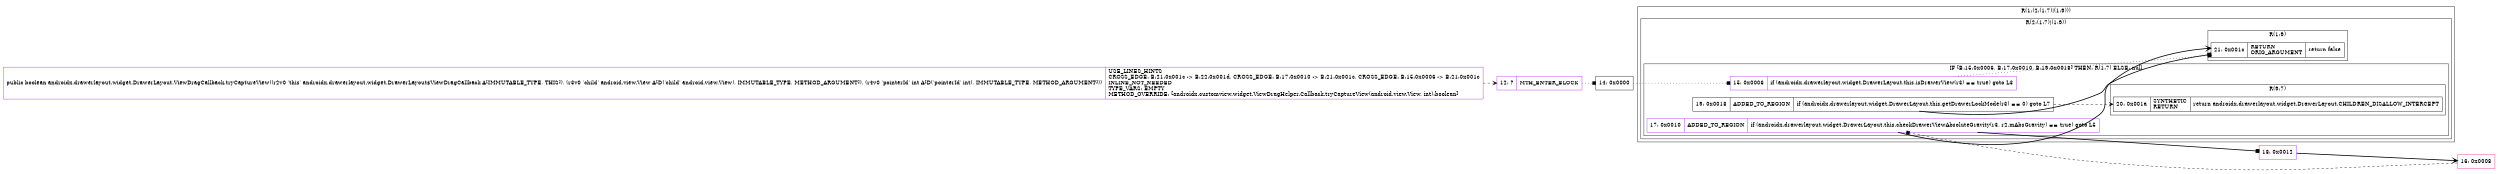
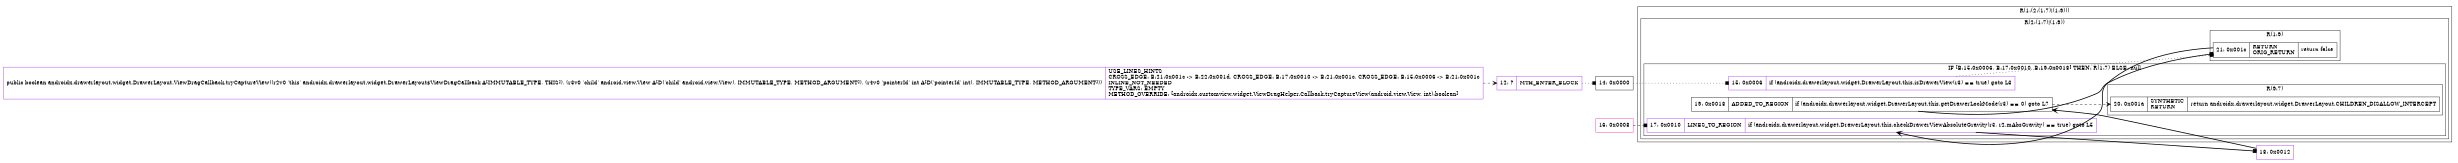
(2277, 53) -> (2274, 53)
(1716, 125) -> (1715, 125)
(2069, 131) -> (2073, 129)
(2375, 157) -> (2157, 127)
